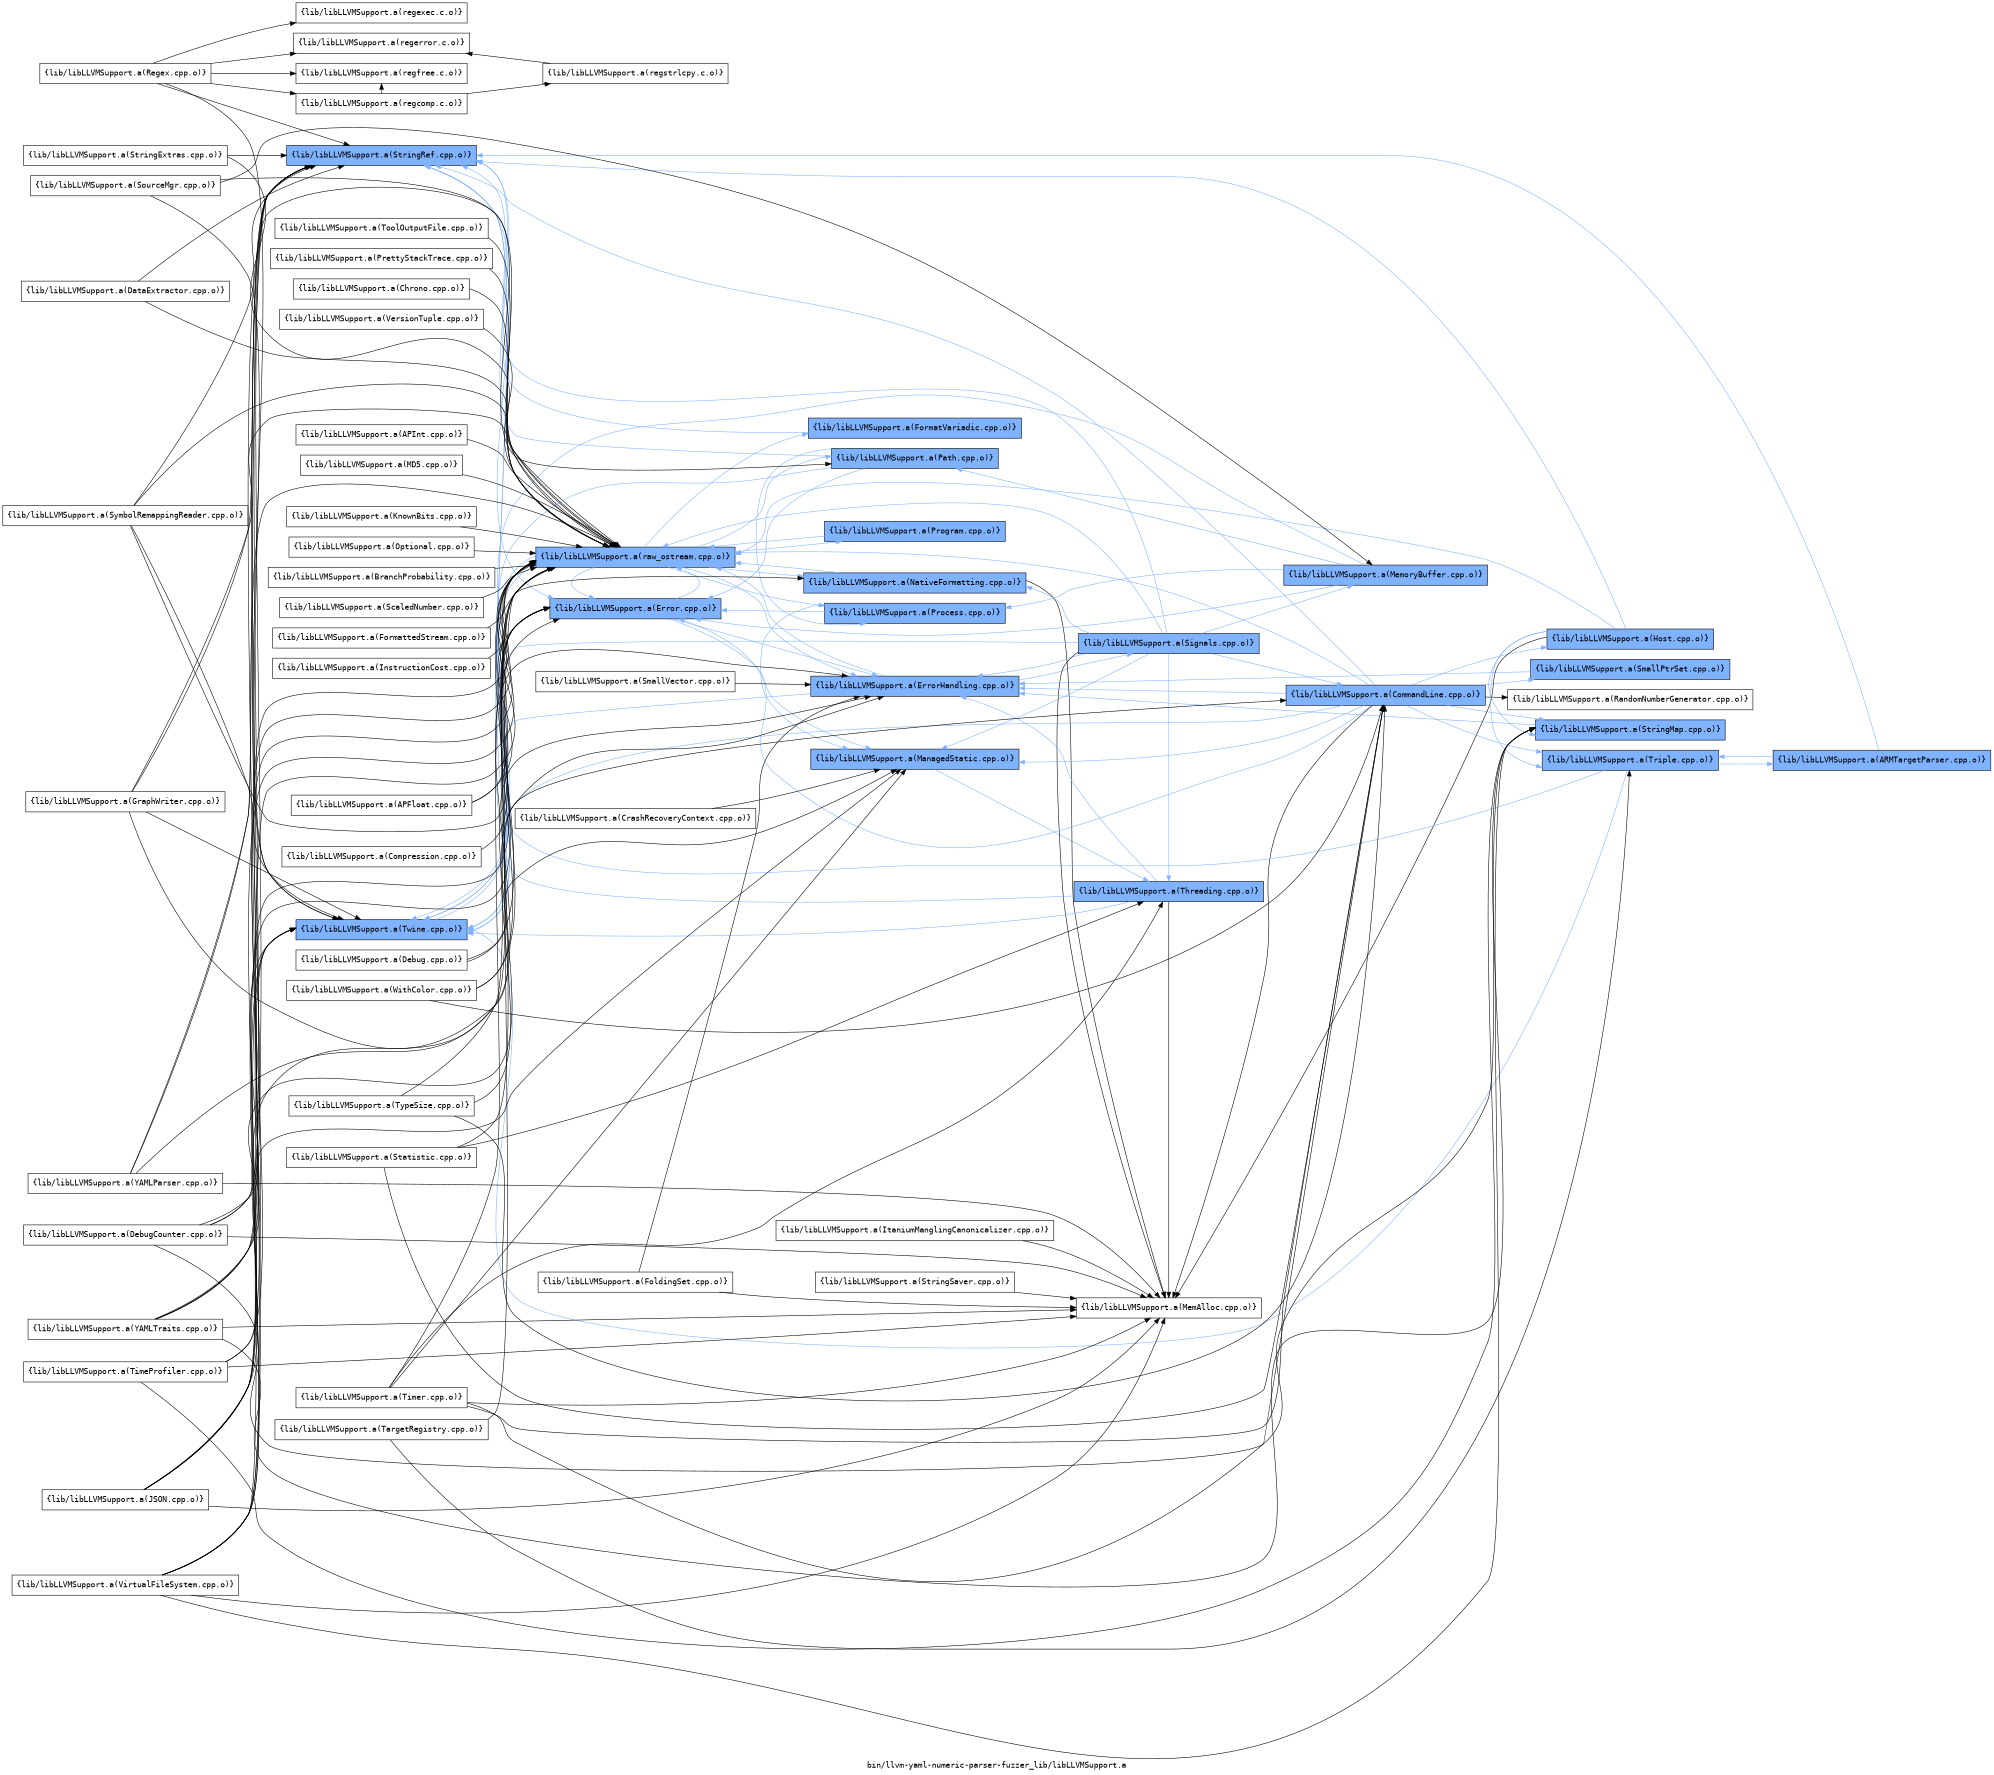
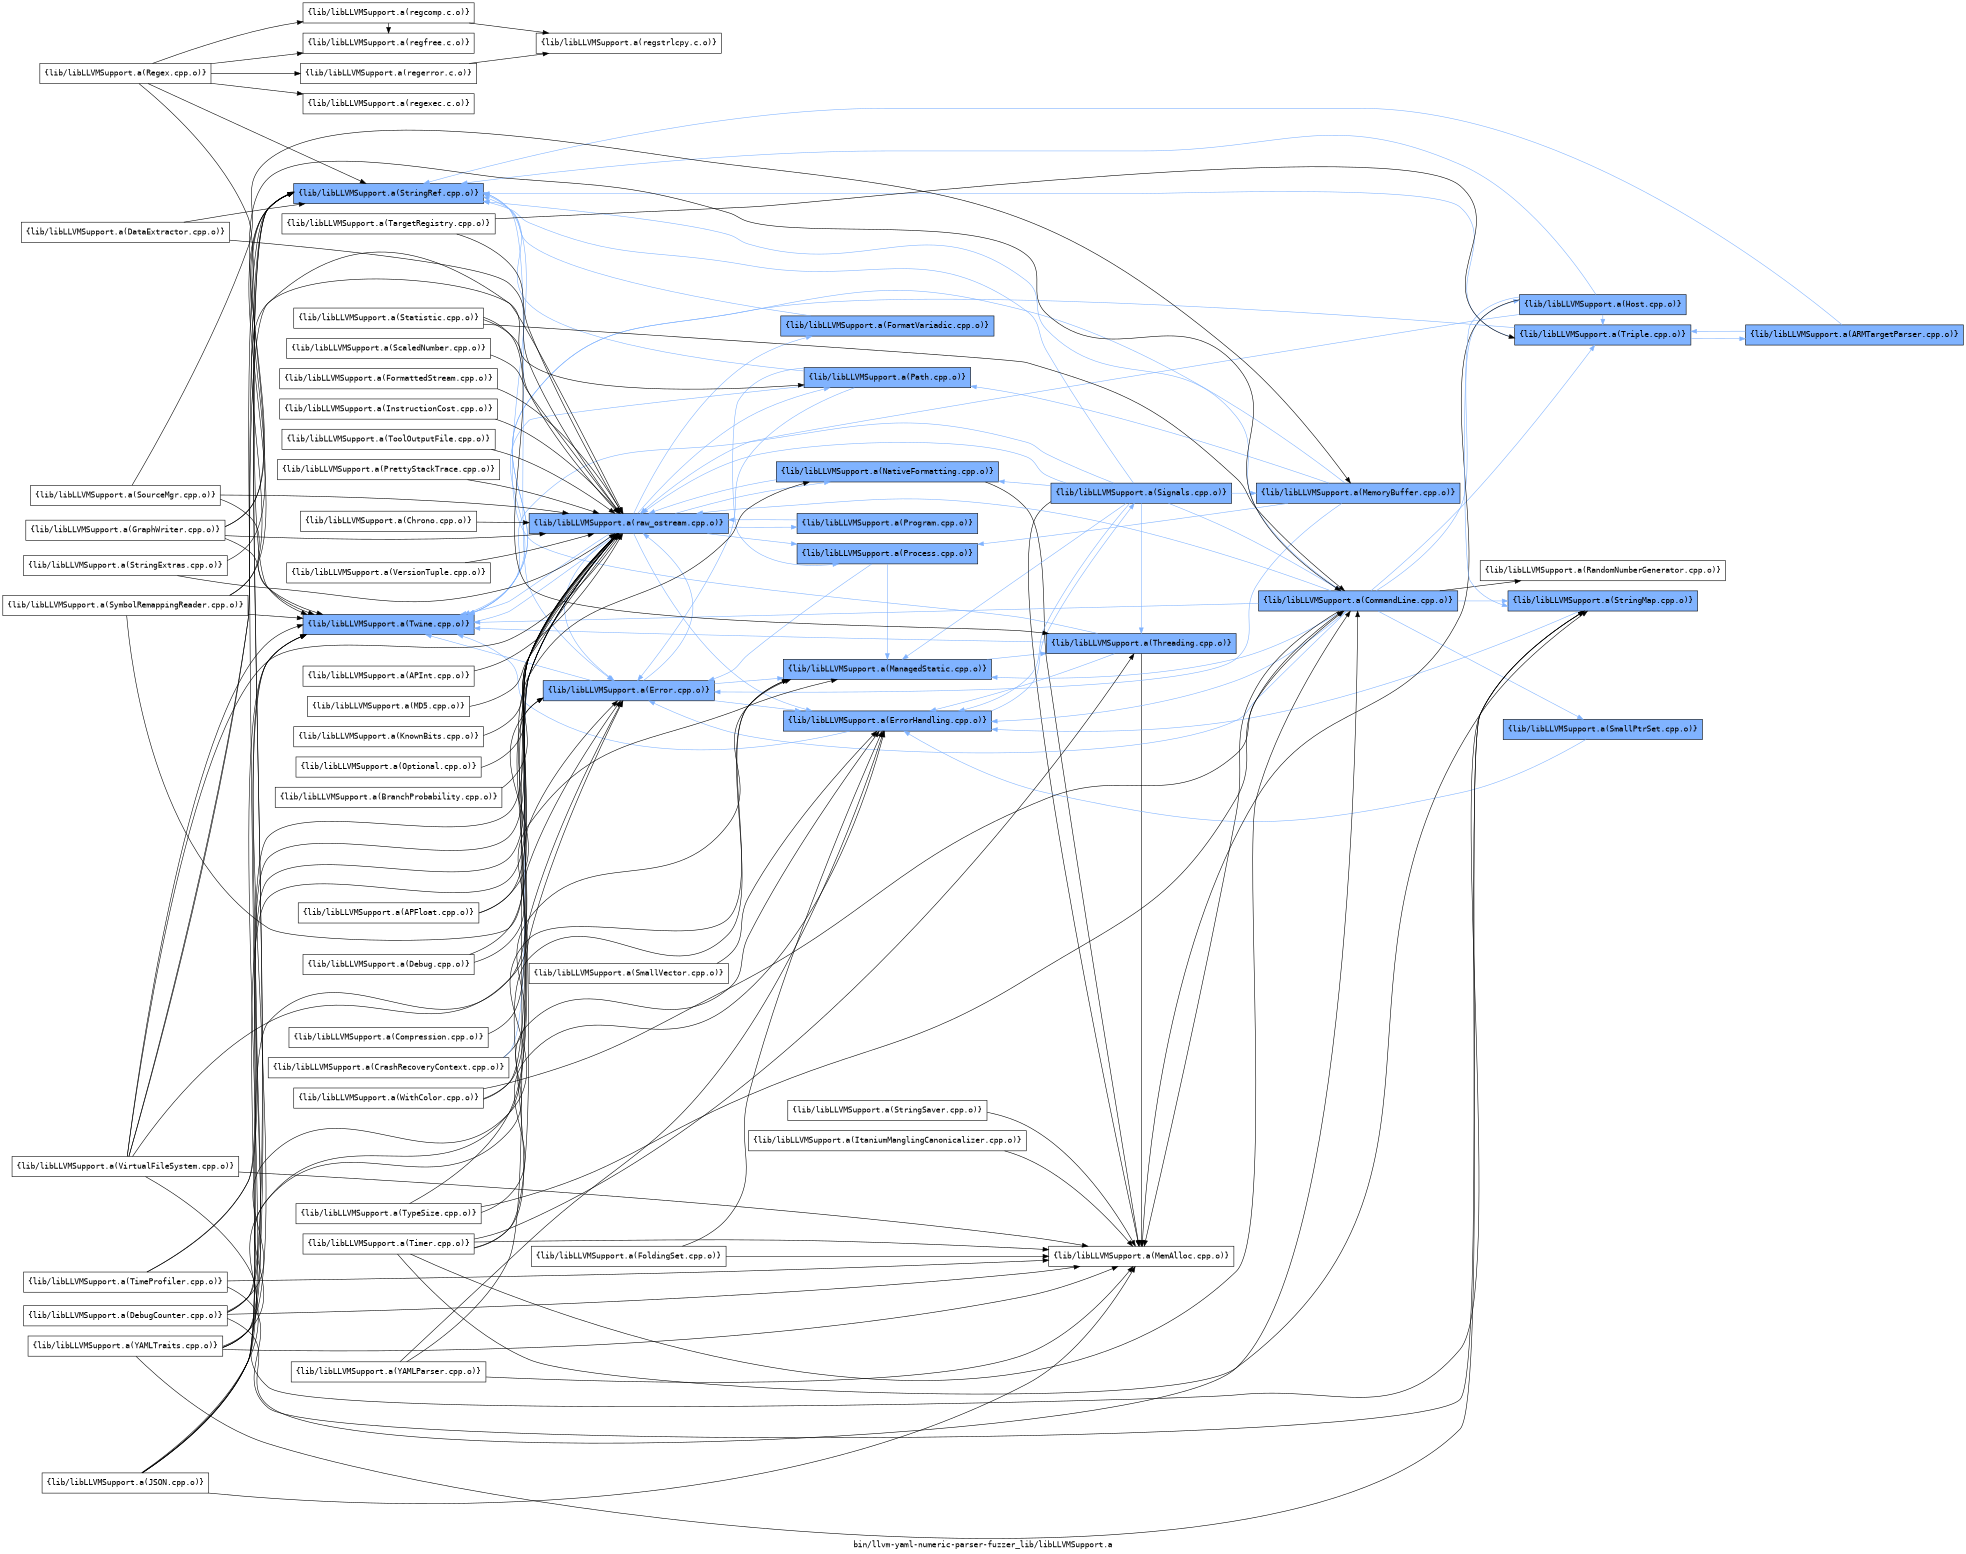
(511, 59) -> (506, 59)
(792, 636) -> (525, 787)
(251, 670) -> none
